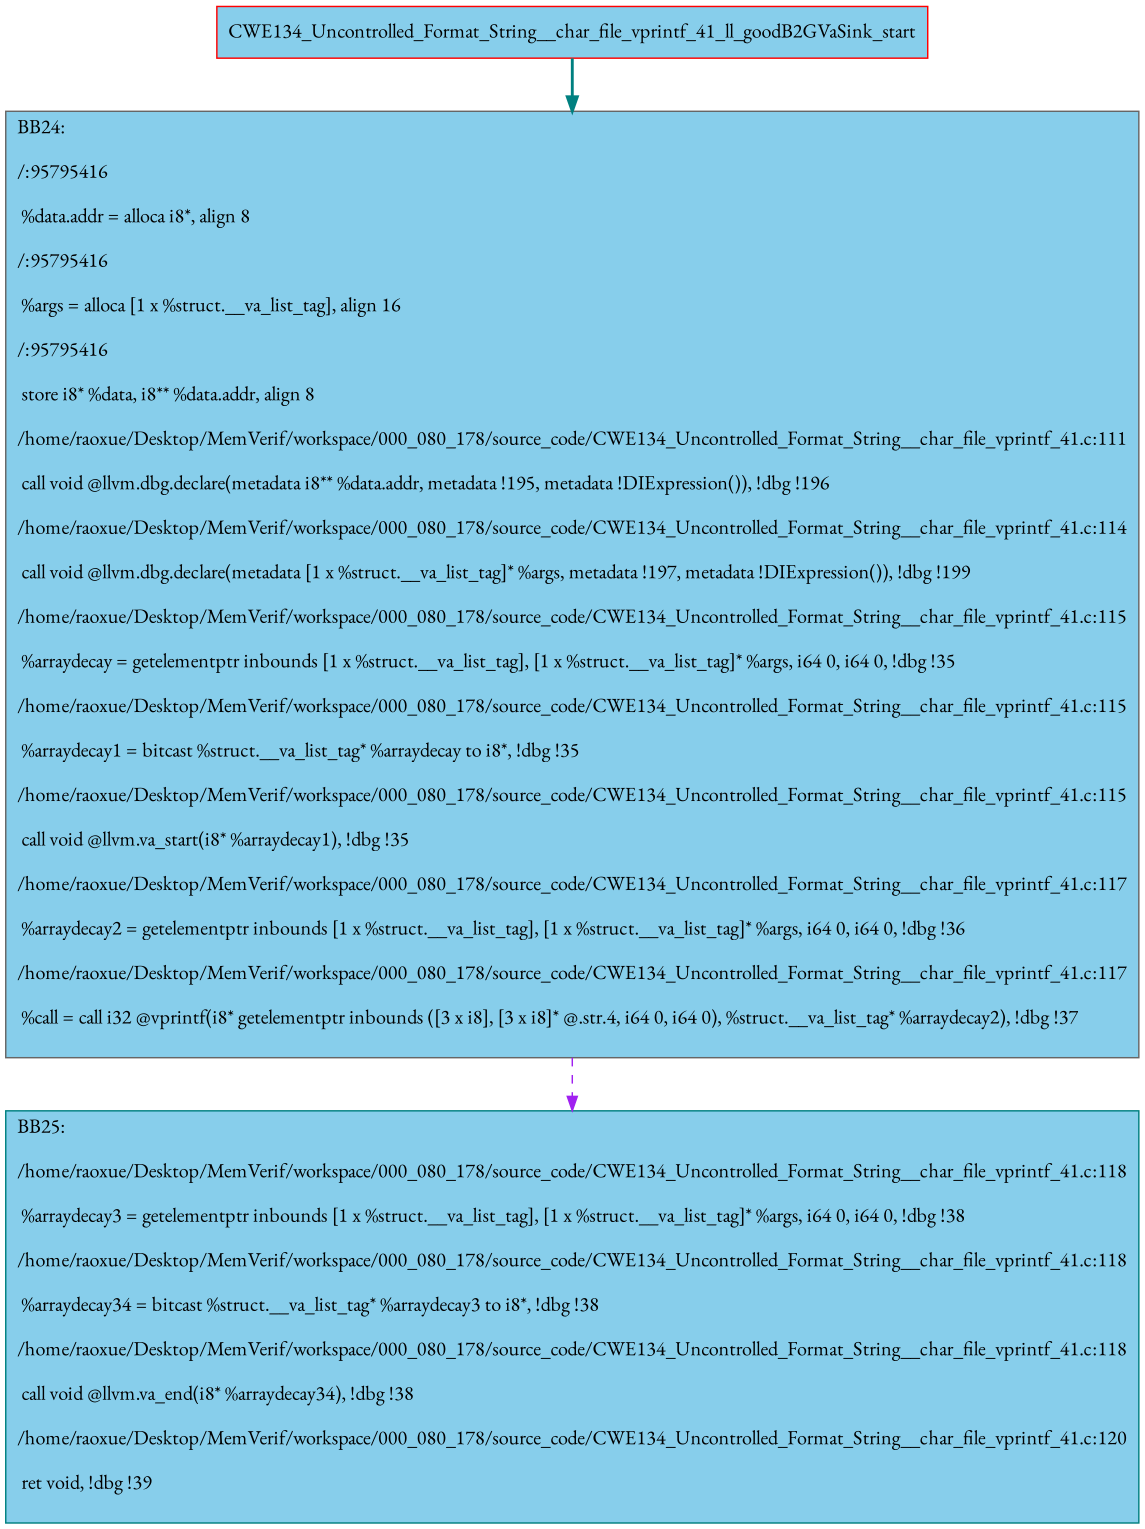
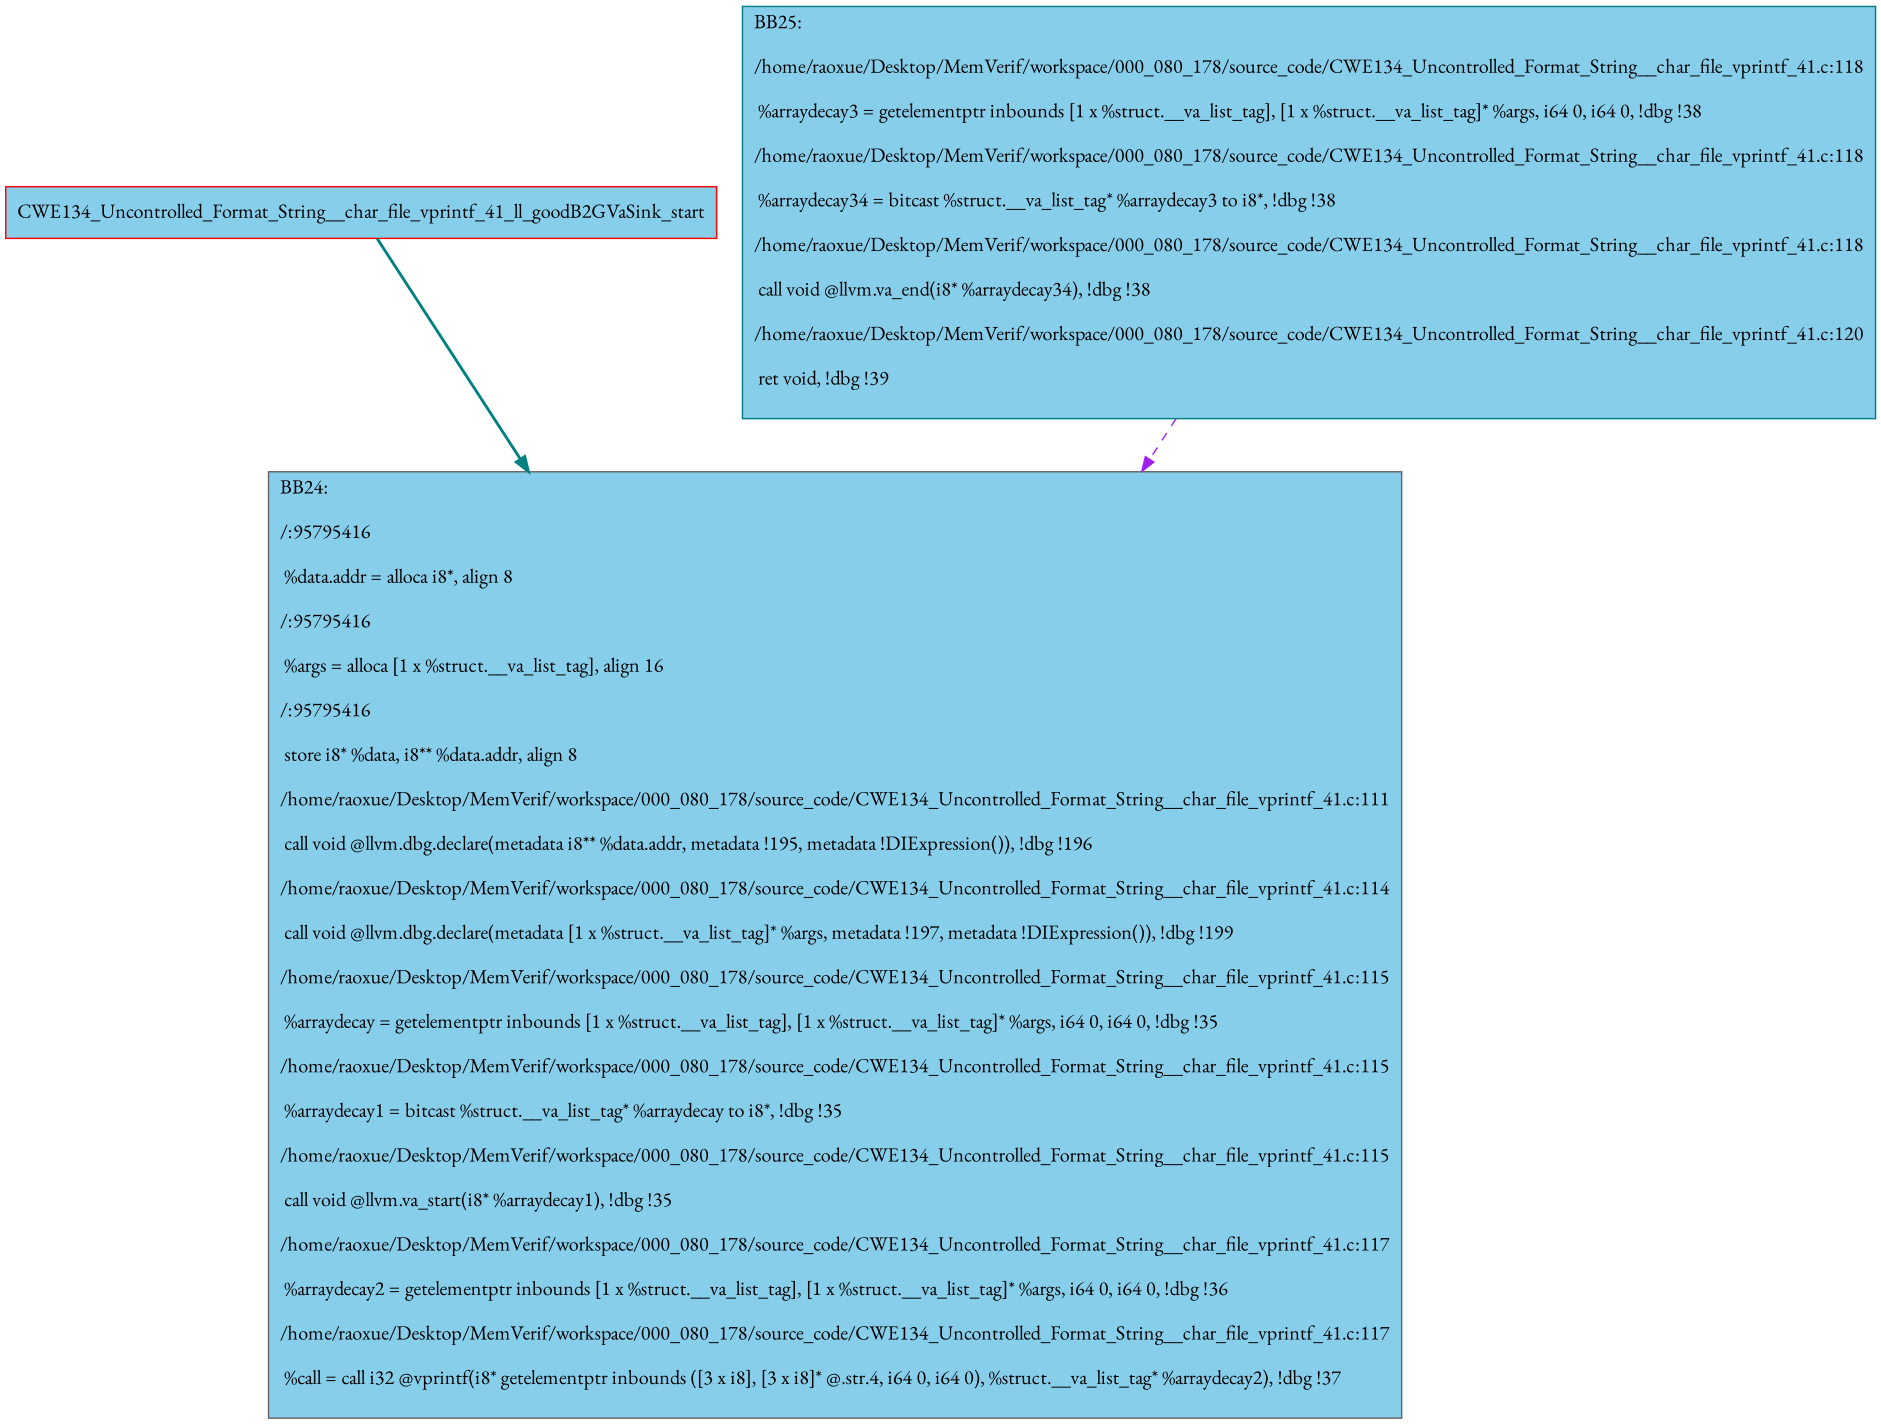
(572, 1077) -> (1163, 439)
